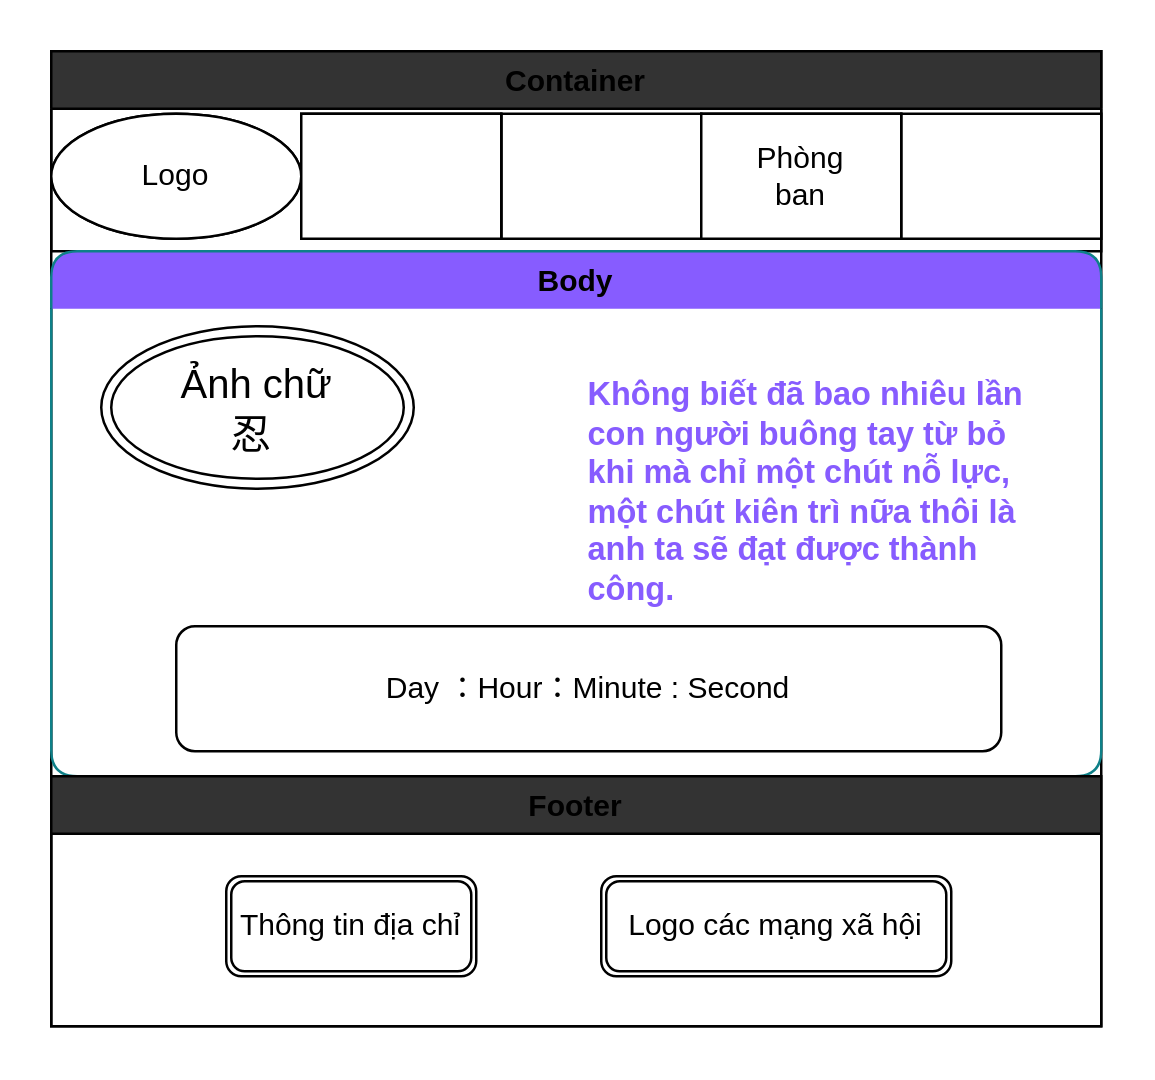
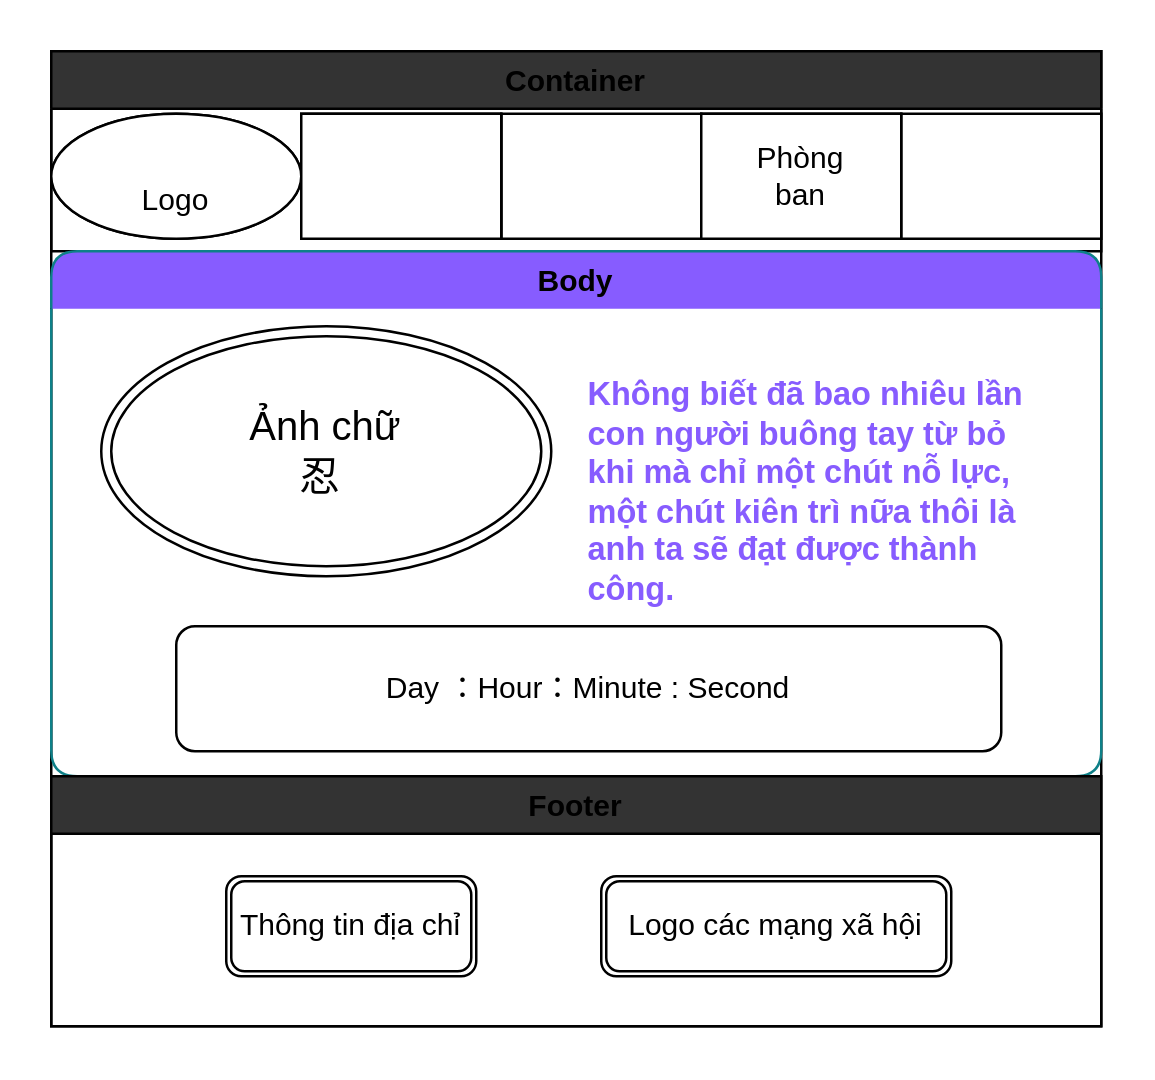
(176, 176) -> (176, 201)
(258, 408) -> (326, 451)
